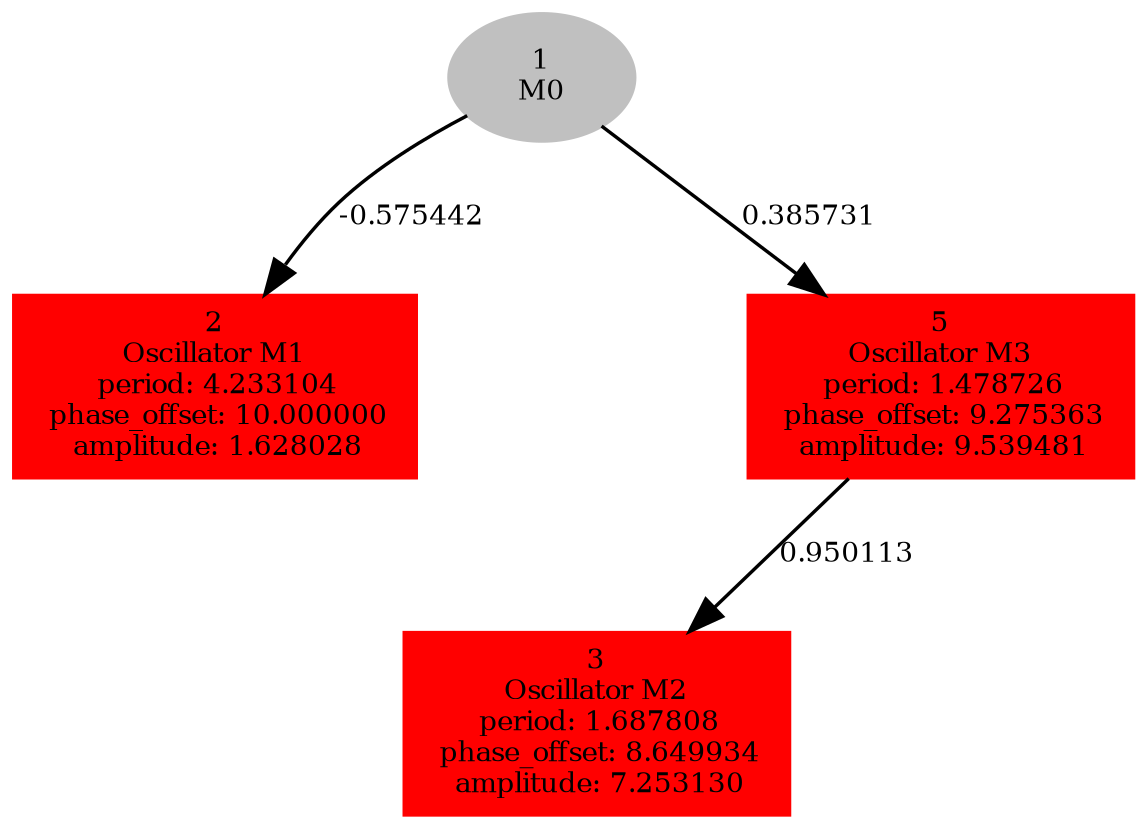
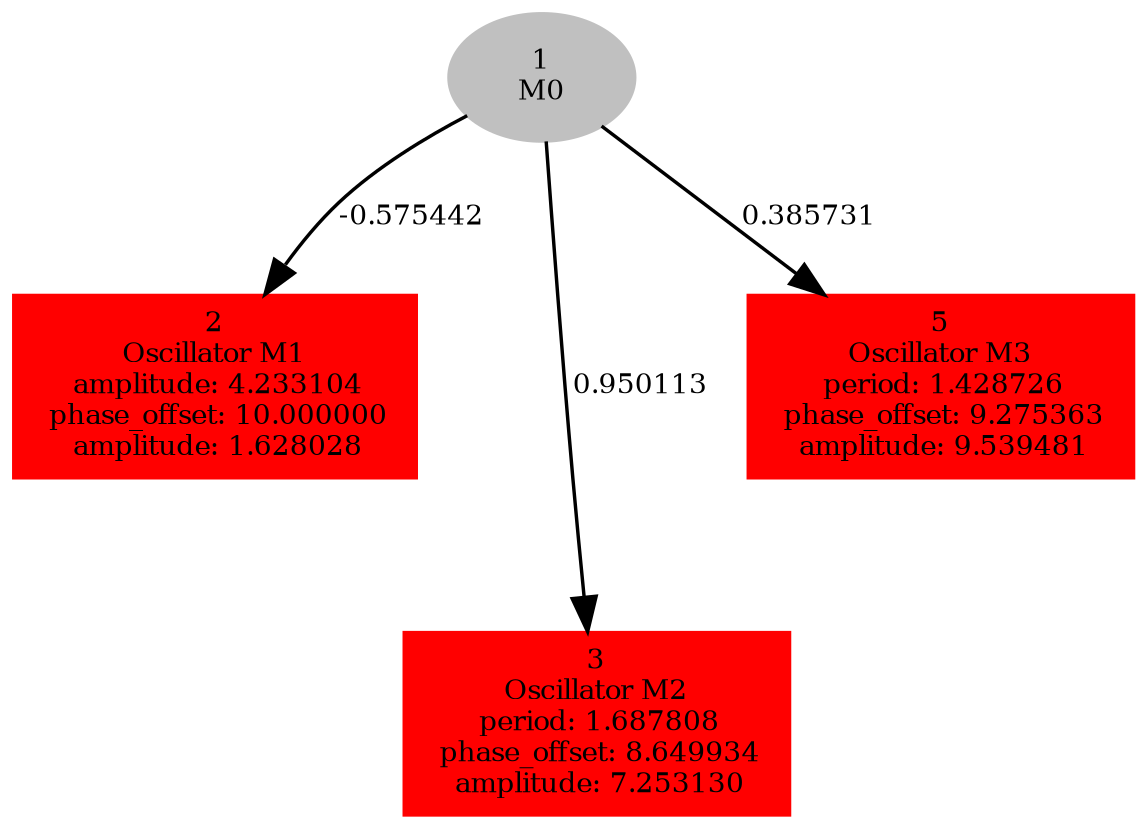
(215, 385) -> (215, 385)
(941, 385) -> (941, 385)
(782, 543) -> (564, 369)
